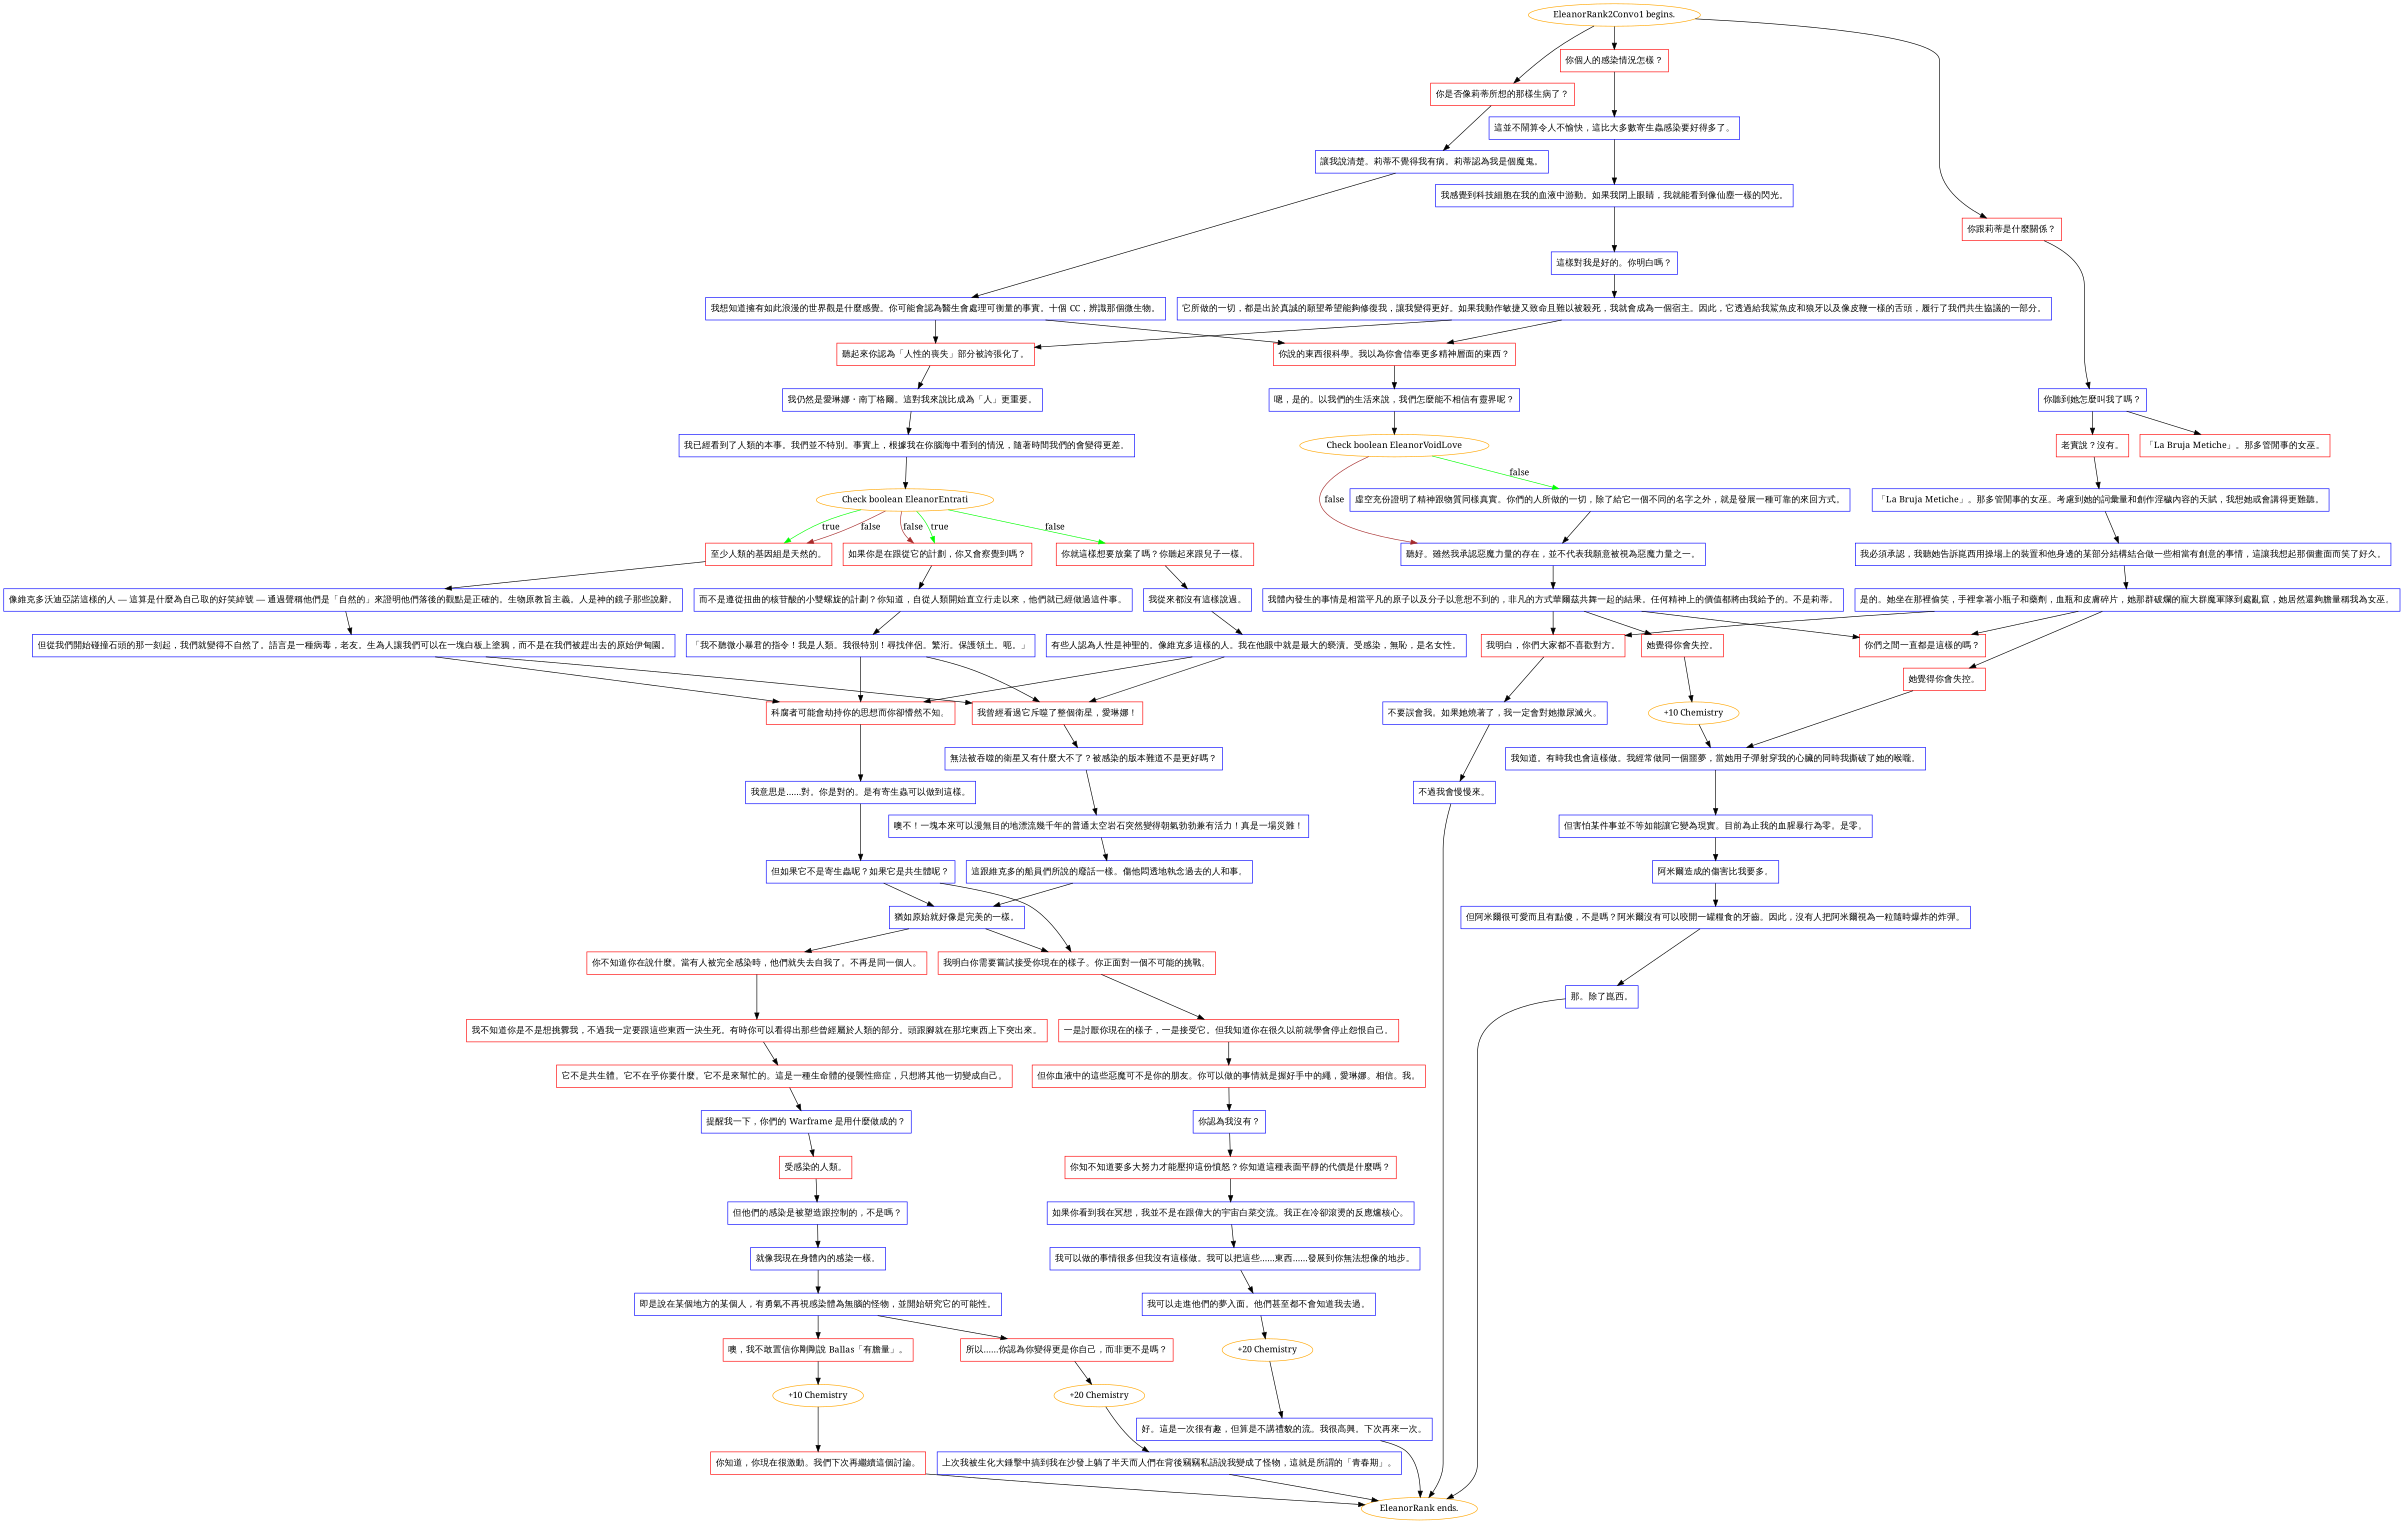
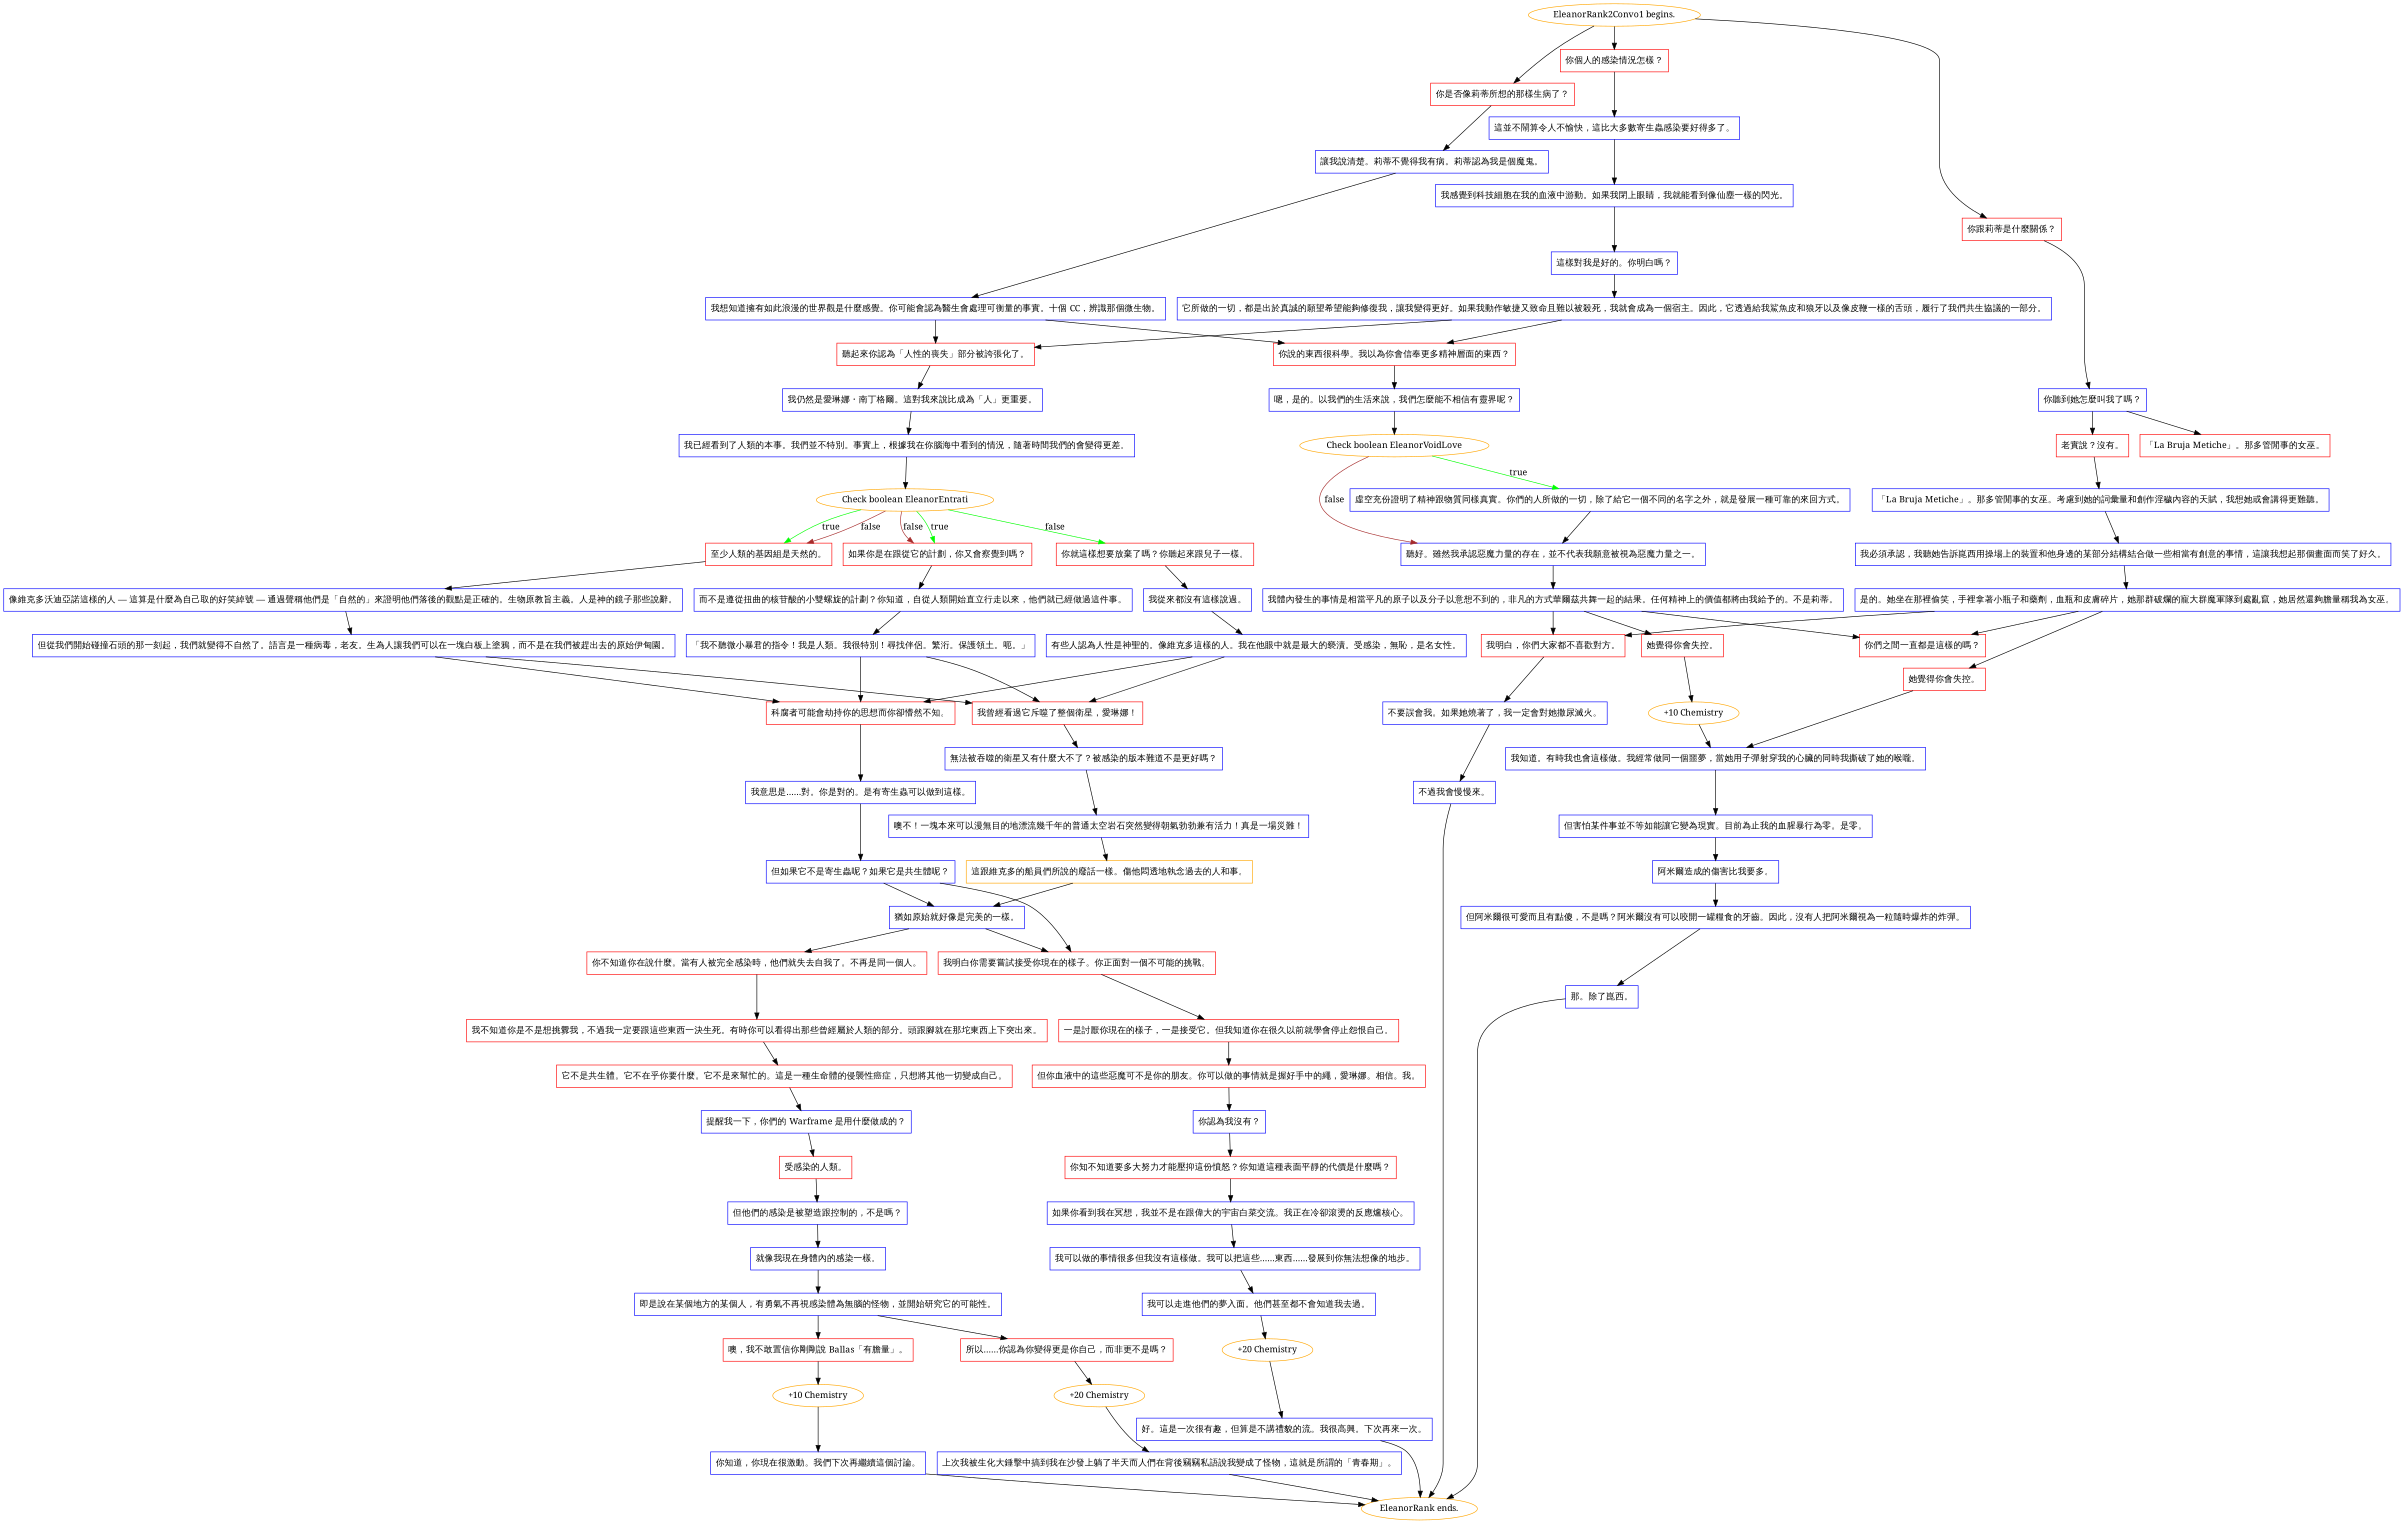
(1519, 473) -> (1518, 473)
(1109, 872) -> (1109, 872)
(818, 1463) -> (818, 1463)
